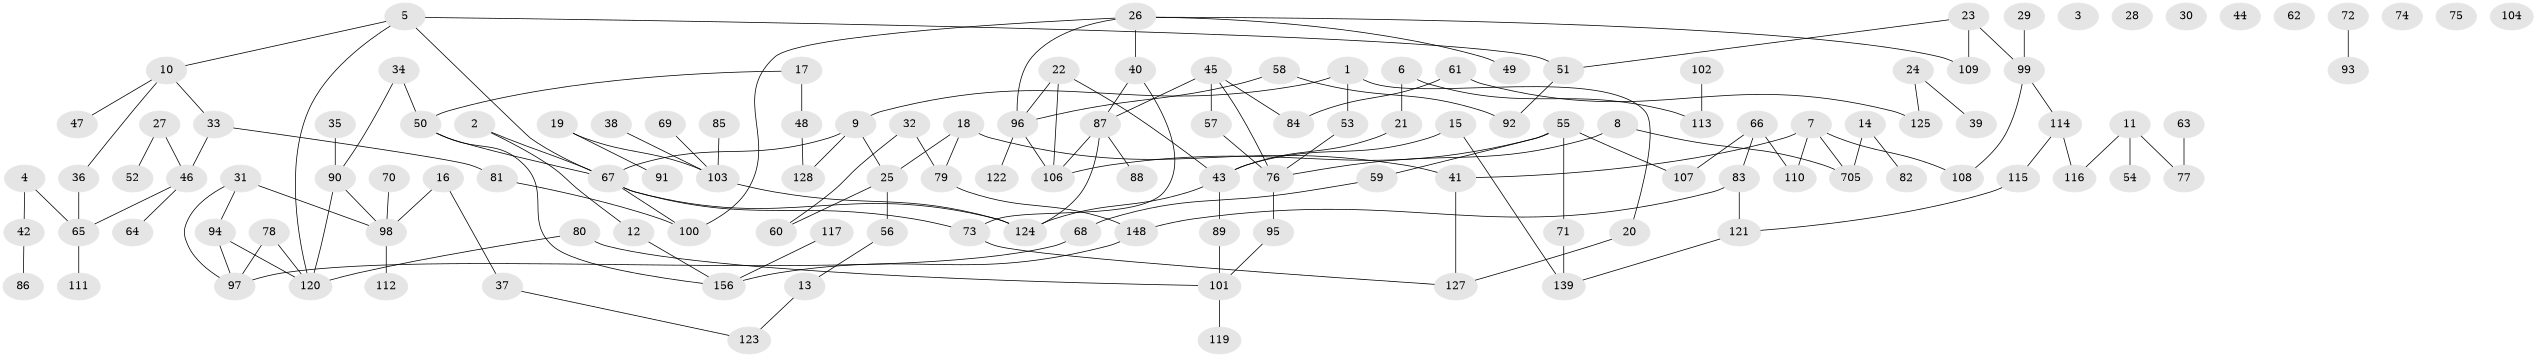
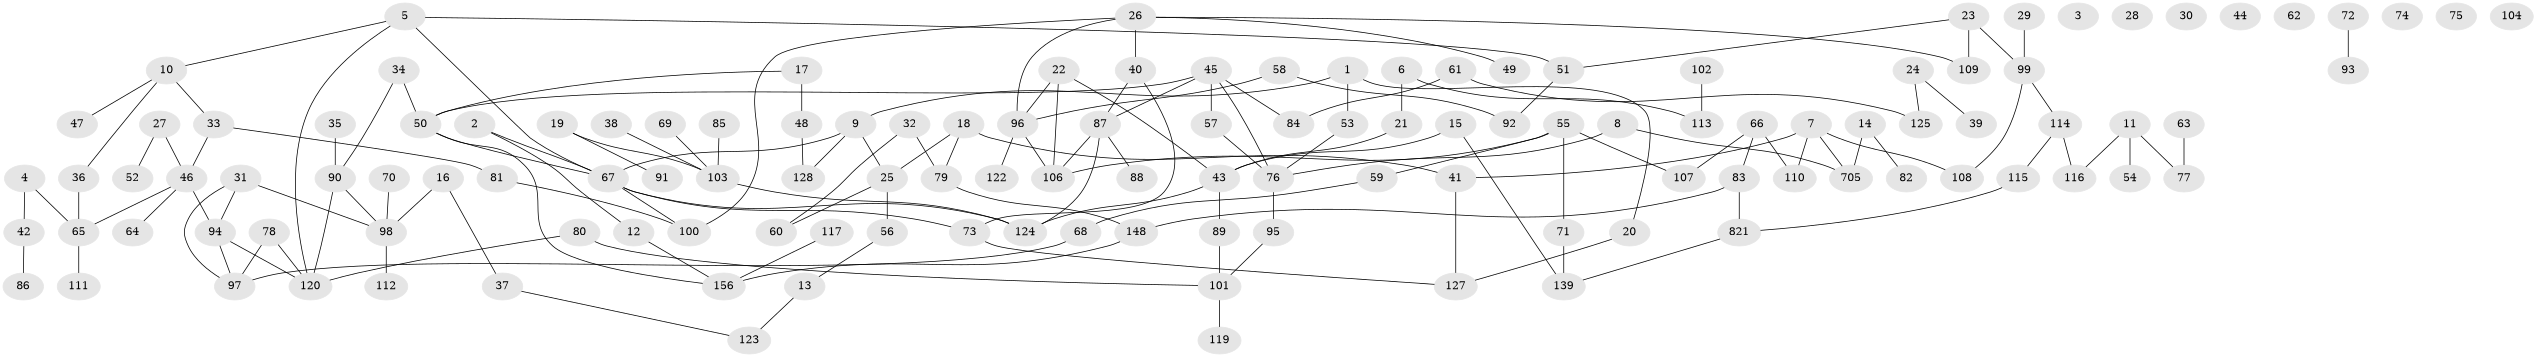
none -> (814, 92)
none -> (203, 208)
(1739, 232) -> (1739, 232)
